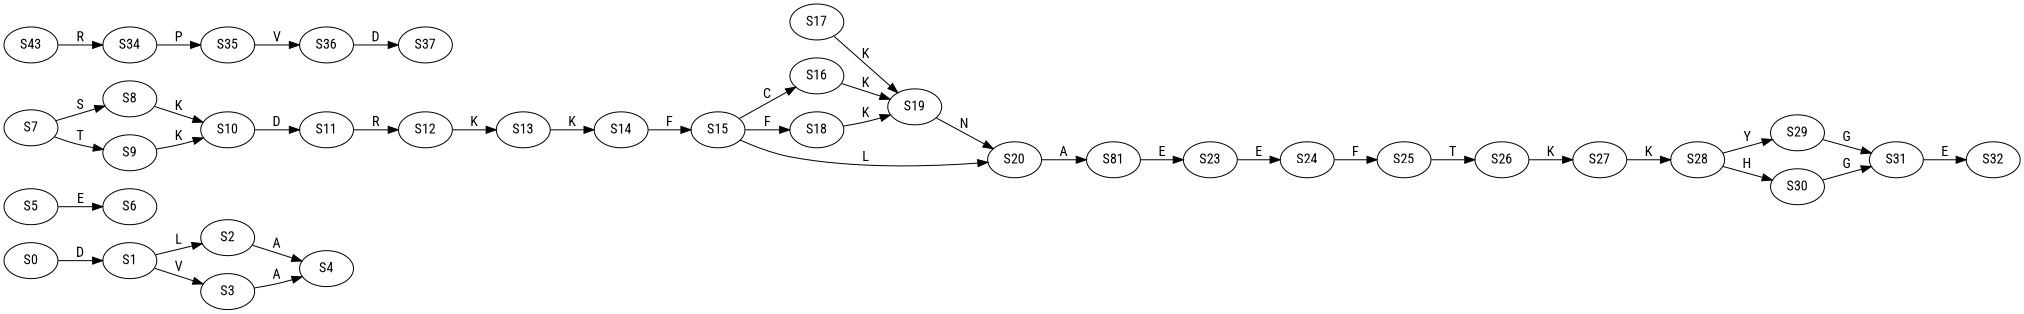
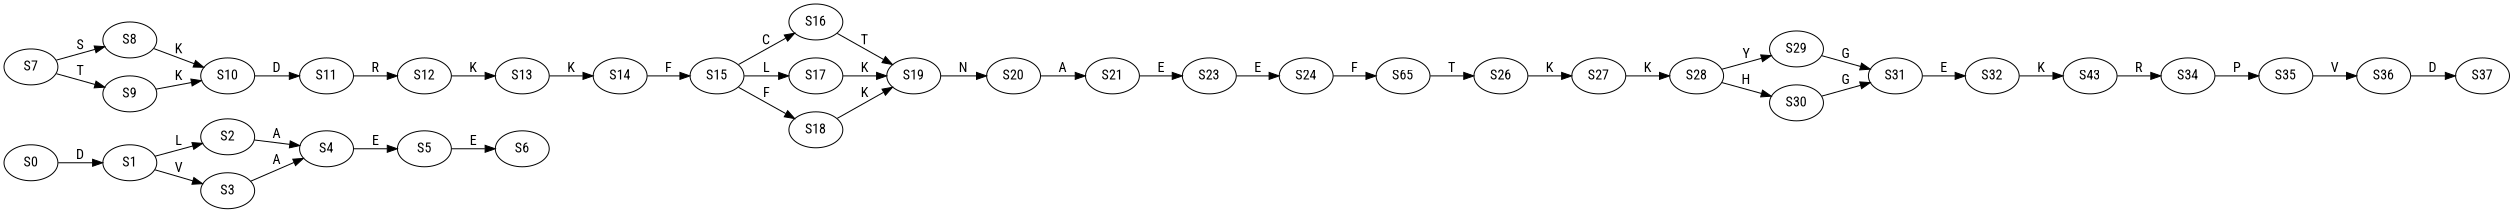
none -> (2036, 76)
(866, 83) -> (865, 40)
none -> (370, 149)
(1113, 160) -> (1112, 76)
(1404, 160) -> (1403, 76)
(857, 165) -> (761, 76)
